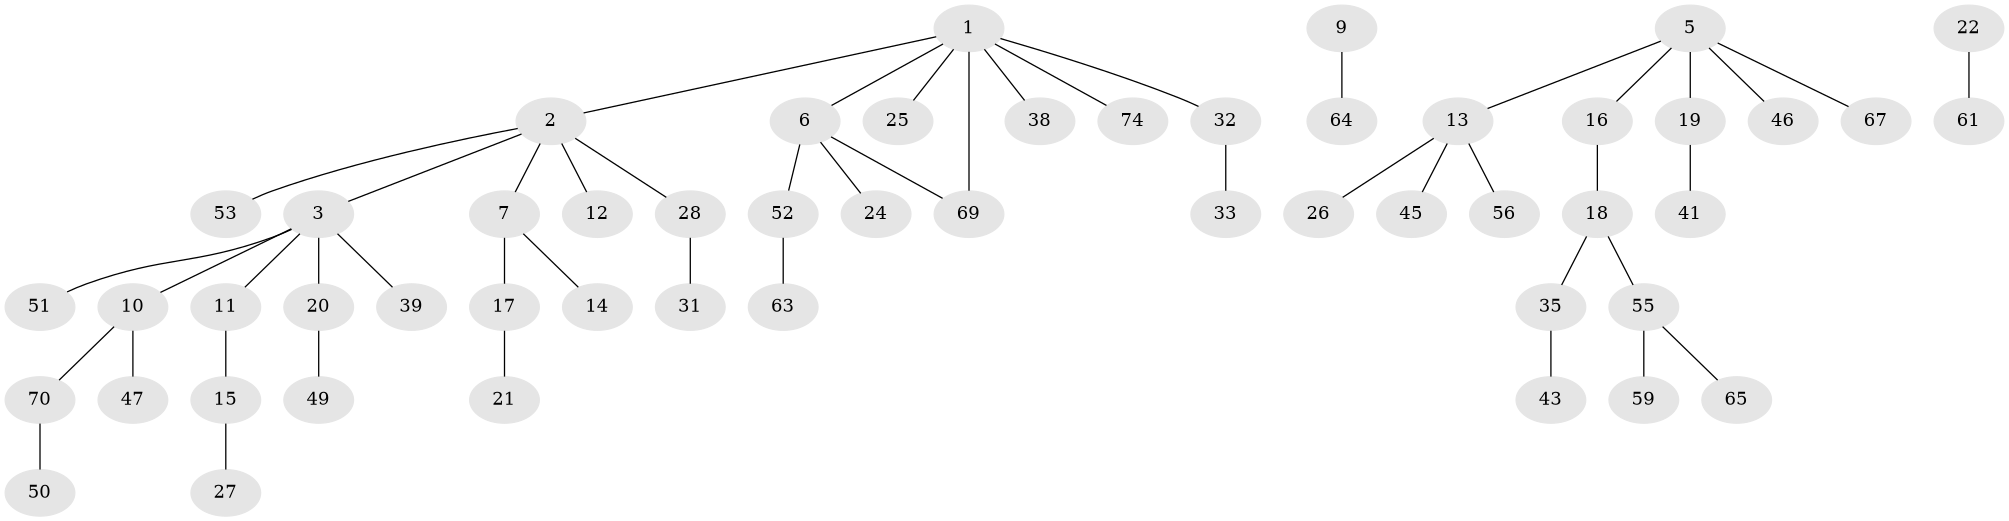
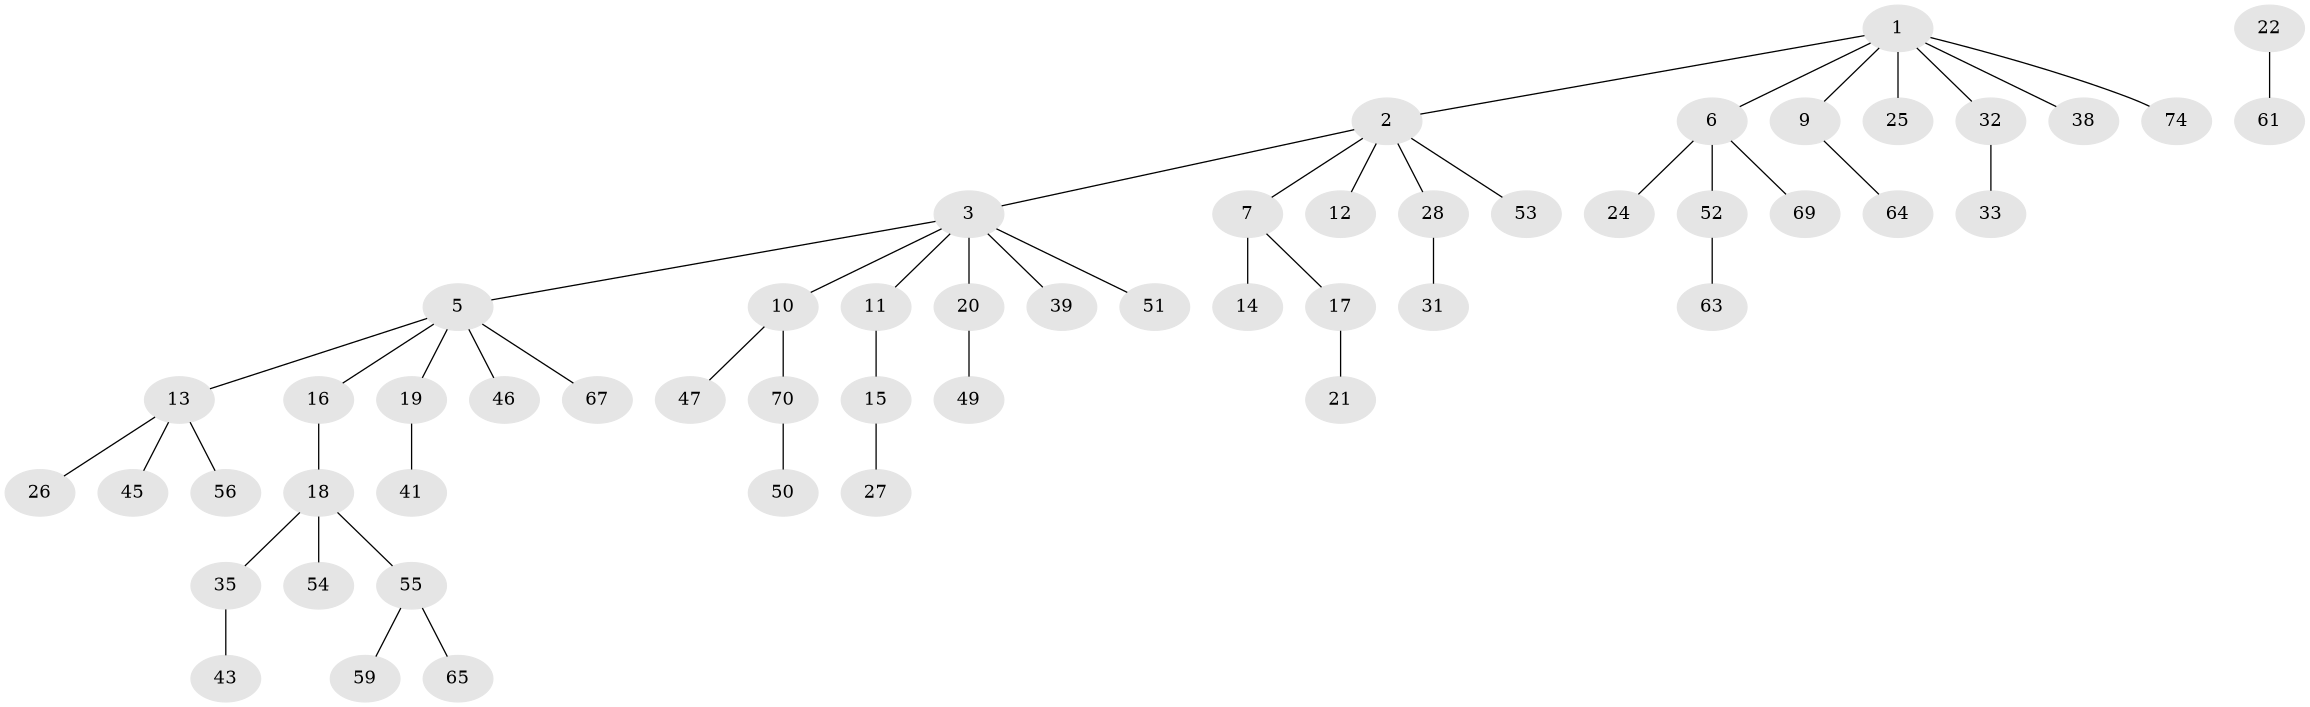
(969, 121) -> (1852, 75)
none -> (713, 261)
none -> (319, 586)
